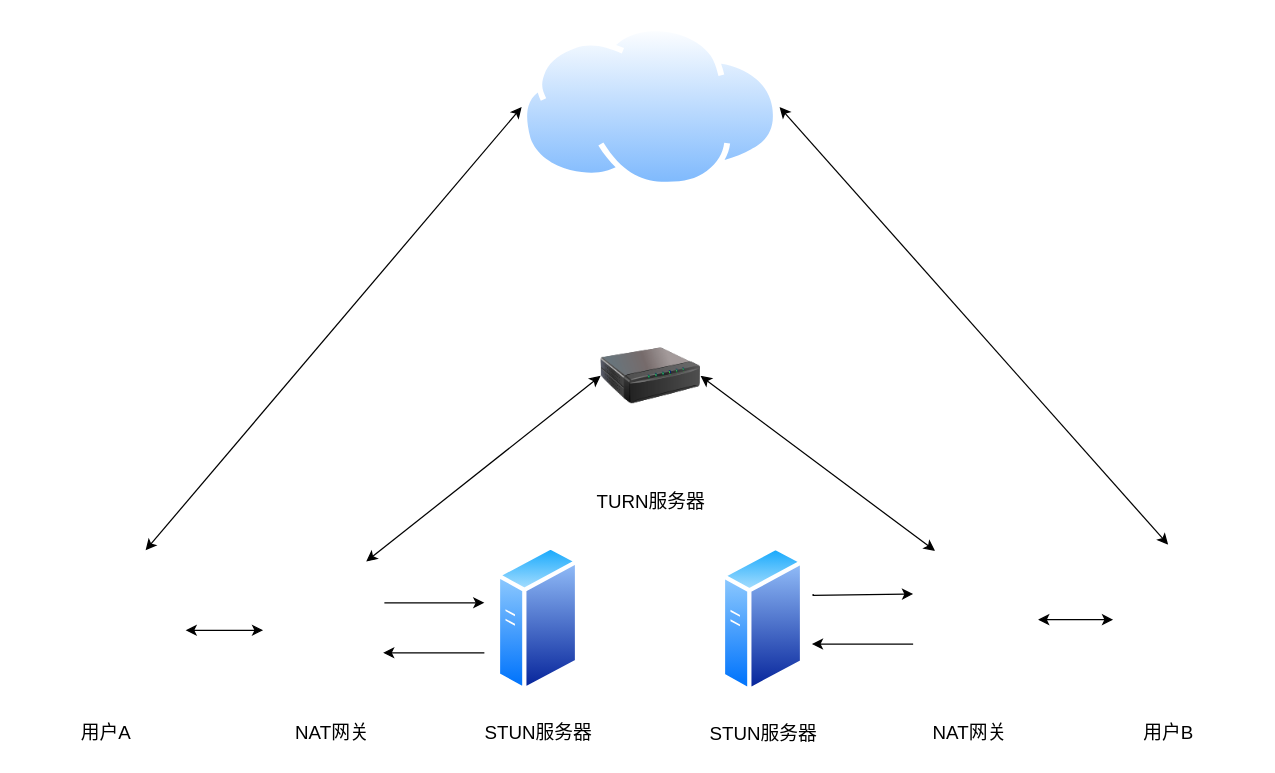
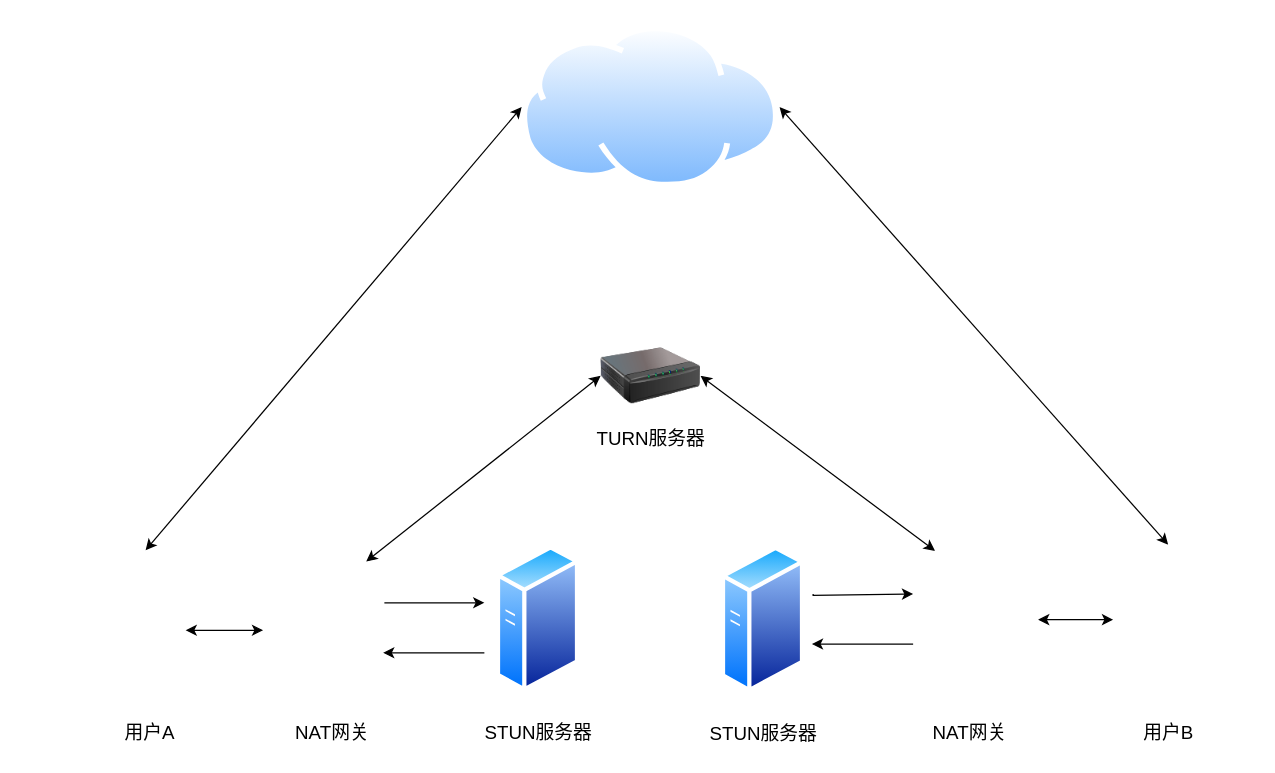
(651, 501) -> (651, 438)
(106, 731) -> (149, 731)
